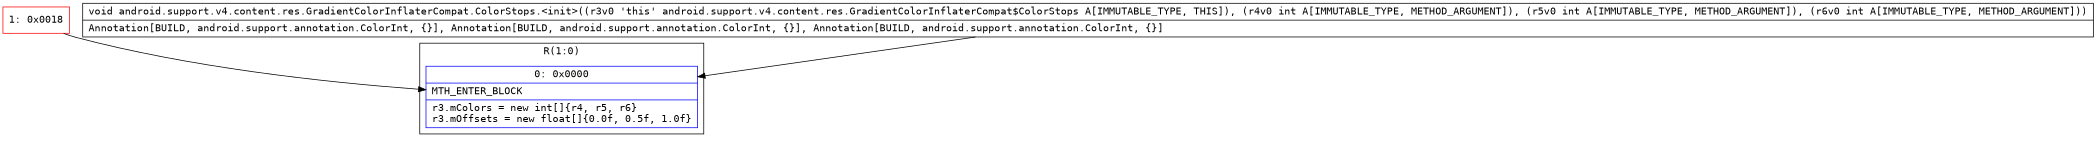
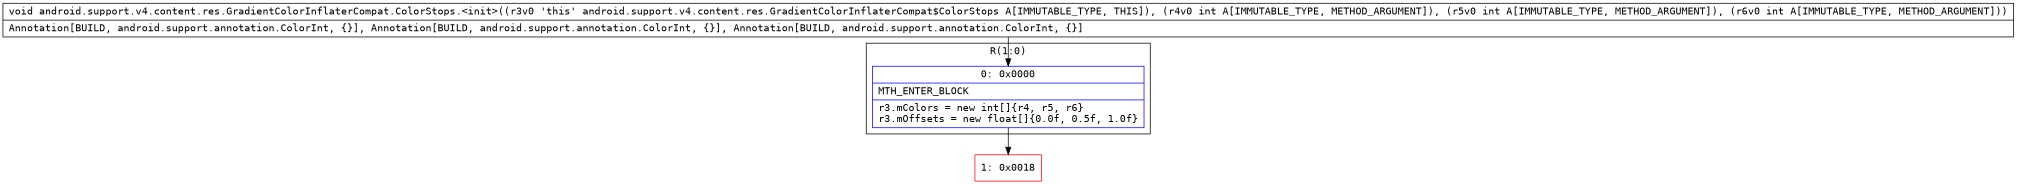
(239, 70) -> (1008, 138)
